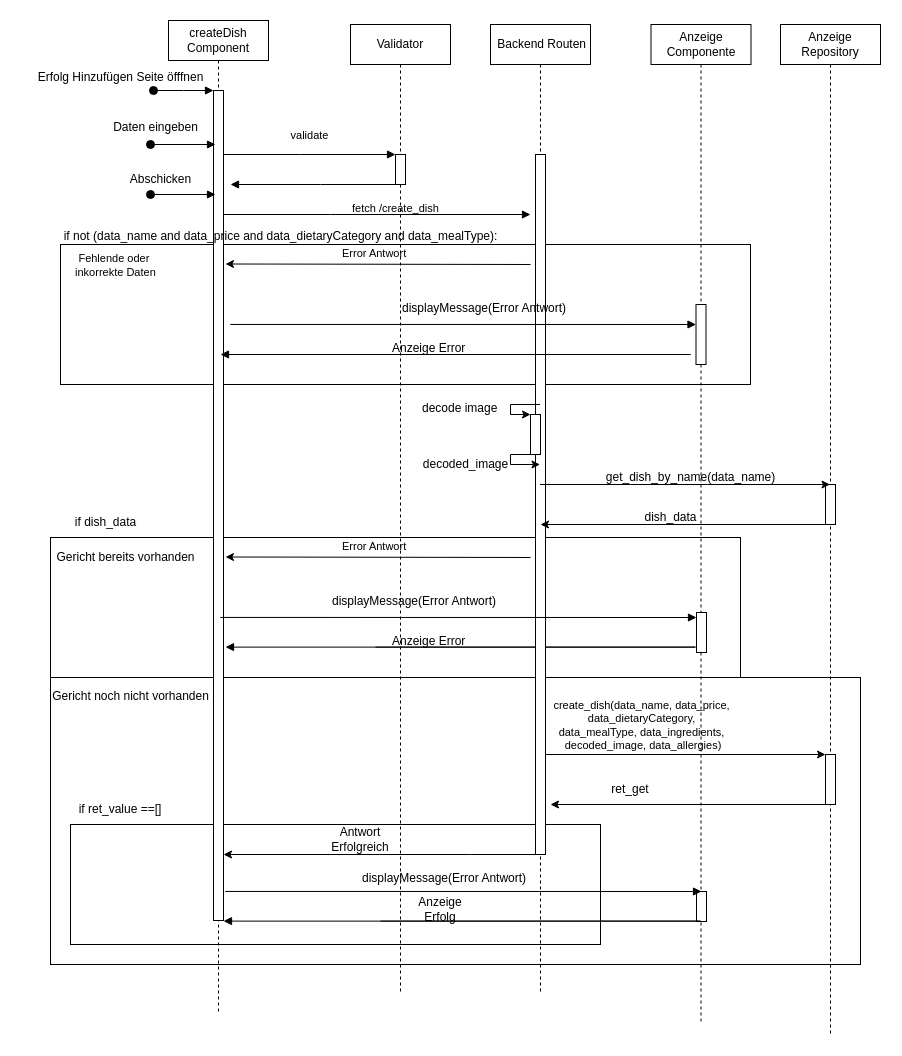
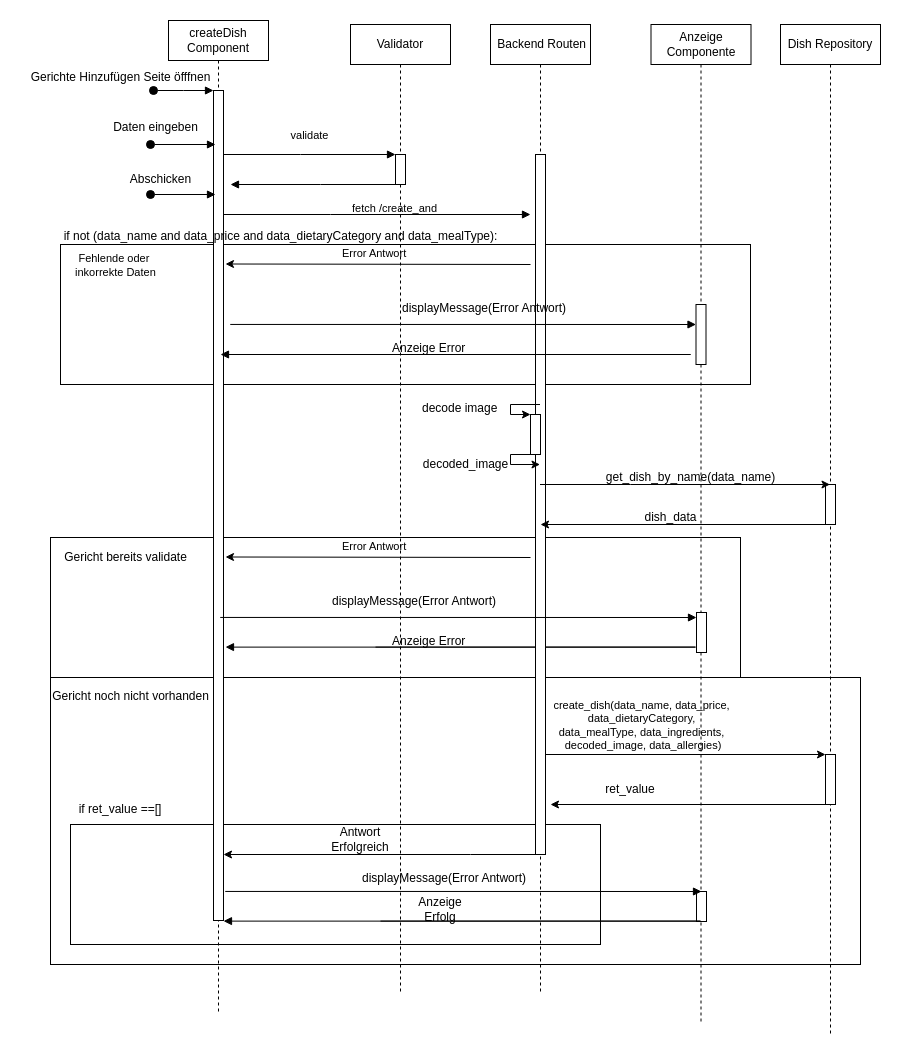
(831, 45) -> (831, 45)
(121, 78) -> (121, 78)
(387, 216) -> (387, 216)
(106, 523) -> none
(126, 558) -> (126, 558)
(631, 790) -> (631, 790)
